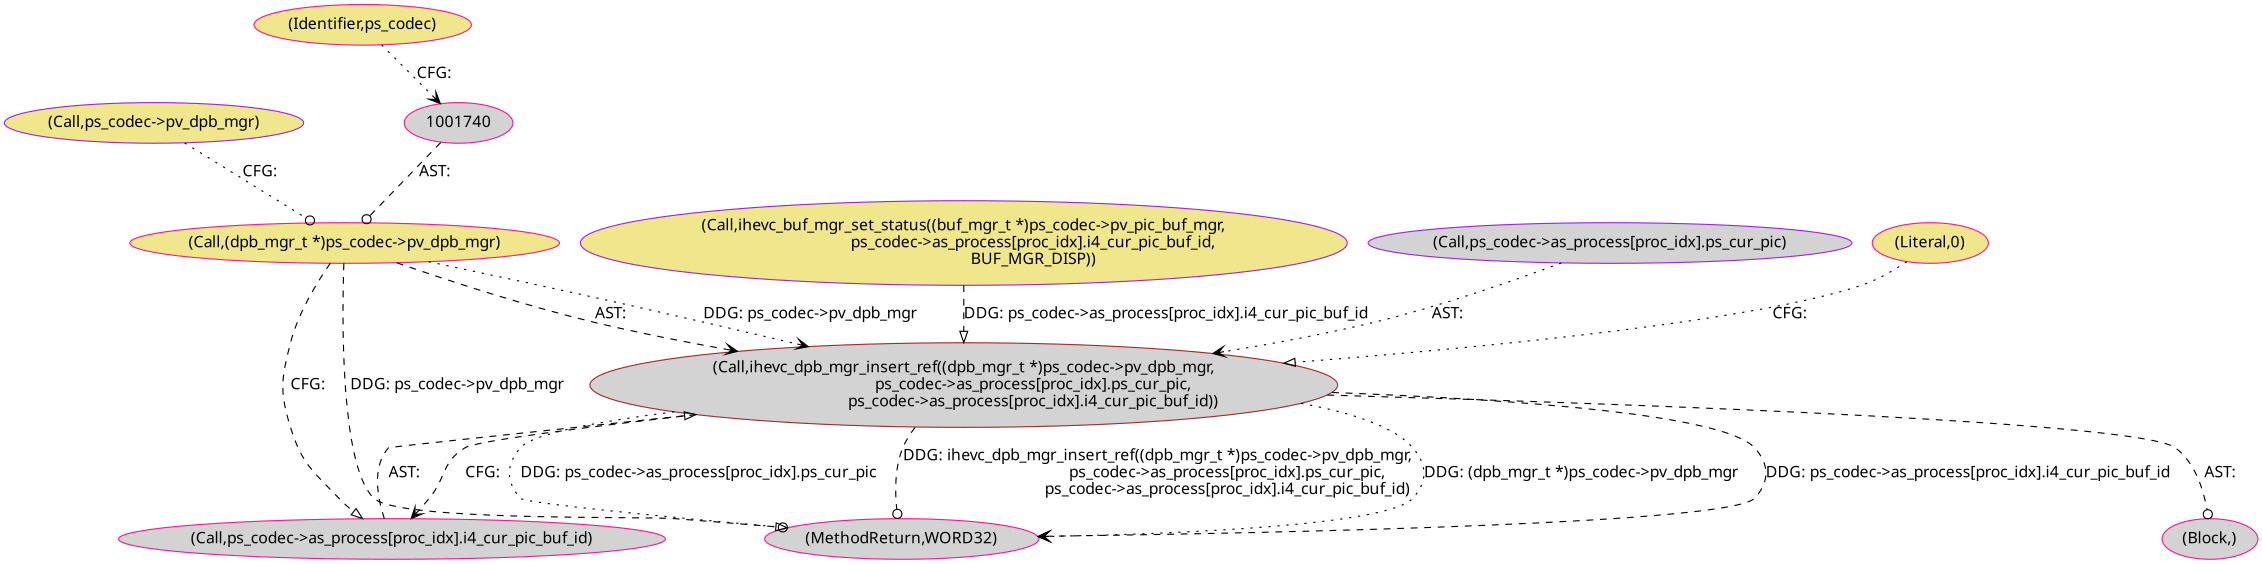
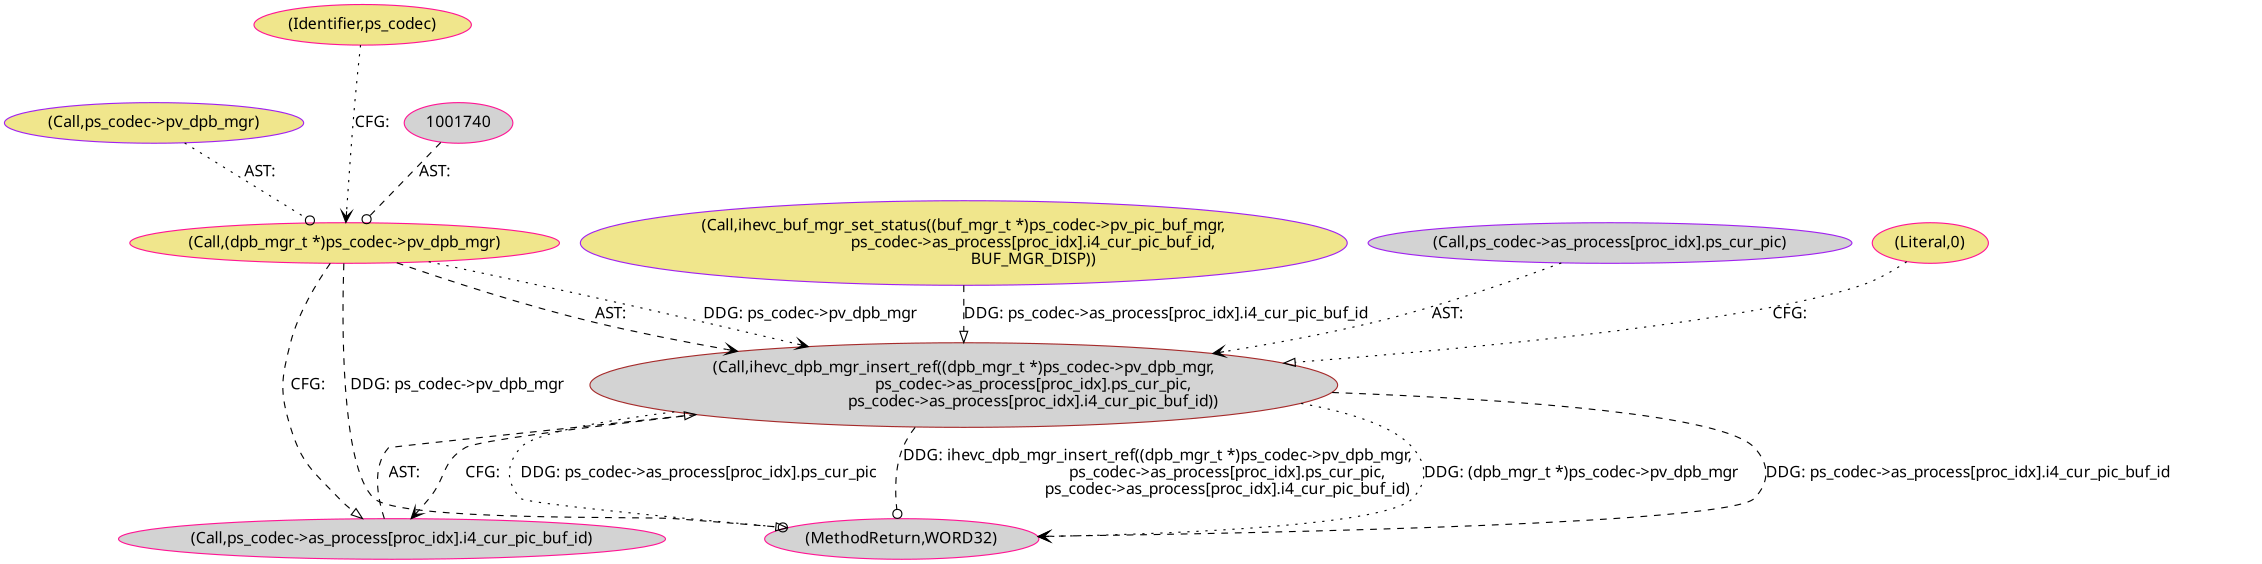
(407, 70) -> (353, 128)
(262, 172) -> (262, 172)
(2210, 539) -> none
